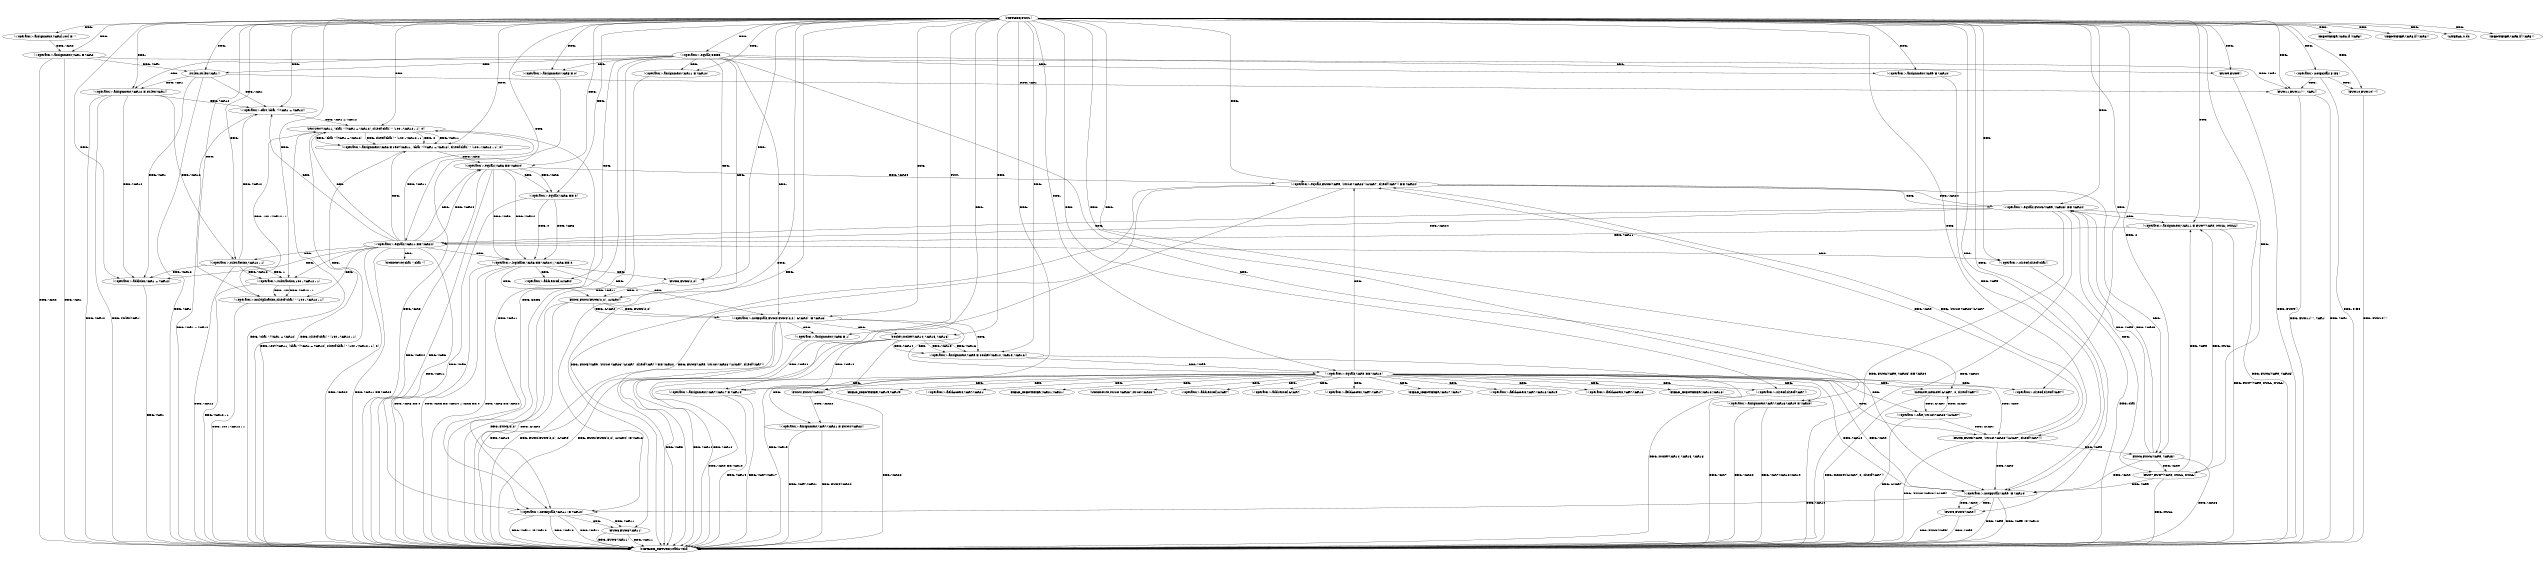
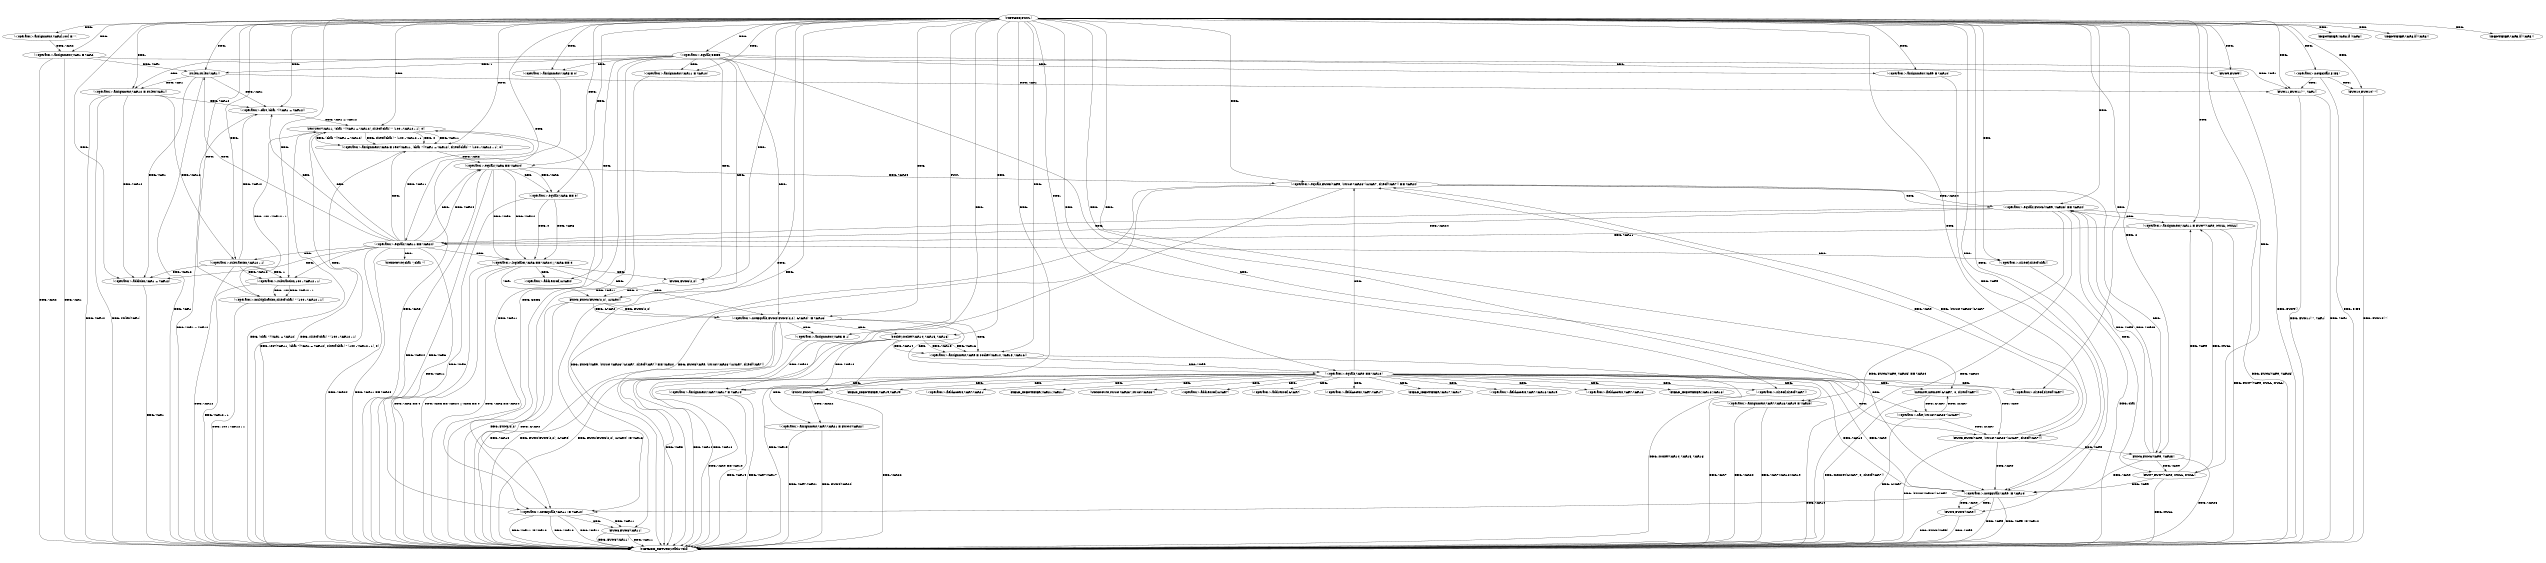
(2459, 37) -> none
(487, 64) -> (487, 64)
(345, 272) -> (273, 186)
(508, 281) -> (508, 281)
